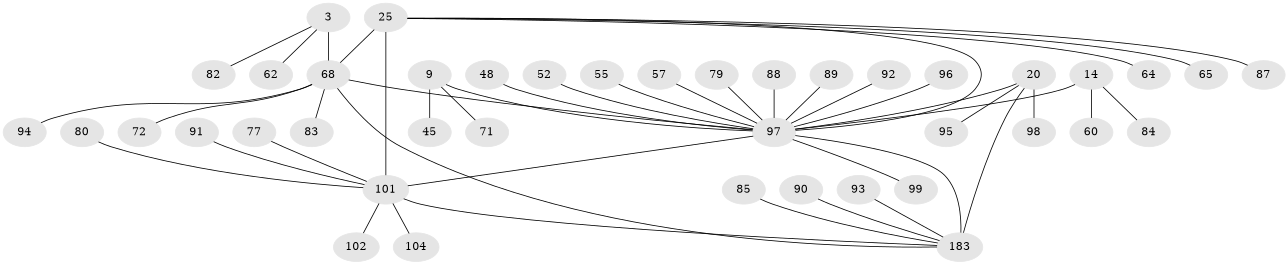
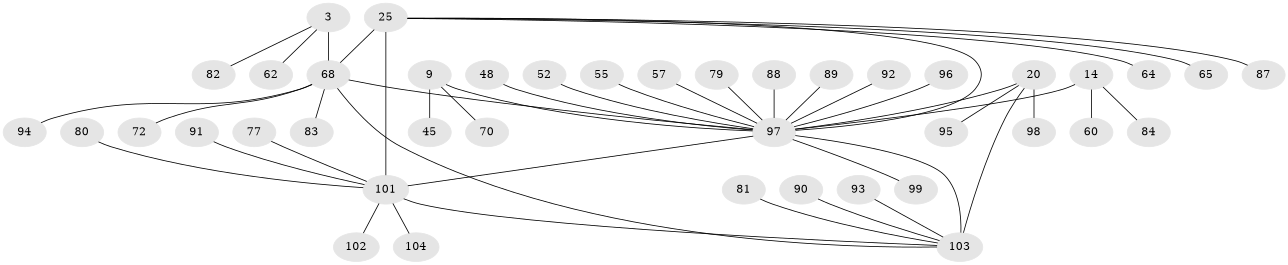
(487, 132) -> (487, 132)
(744, 190) -> (744, 190)
(960, 247) -> (960, 247)
